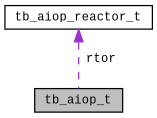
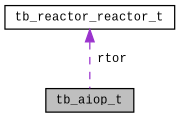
(79, 17) -> (90, 17)
